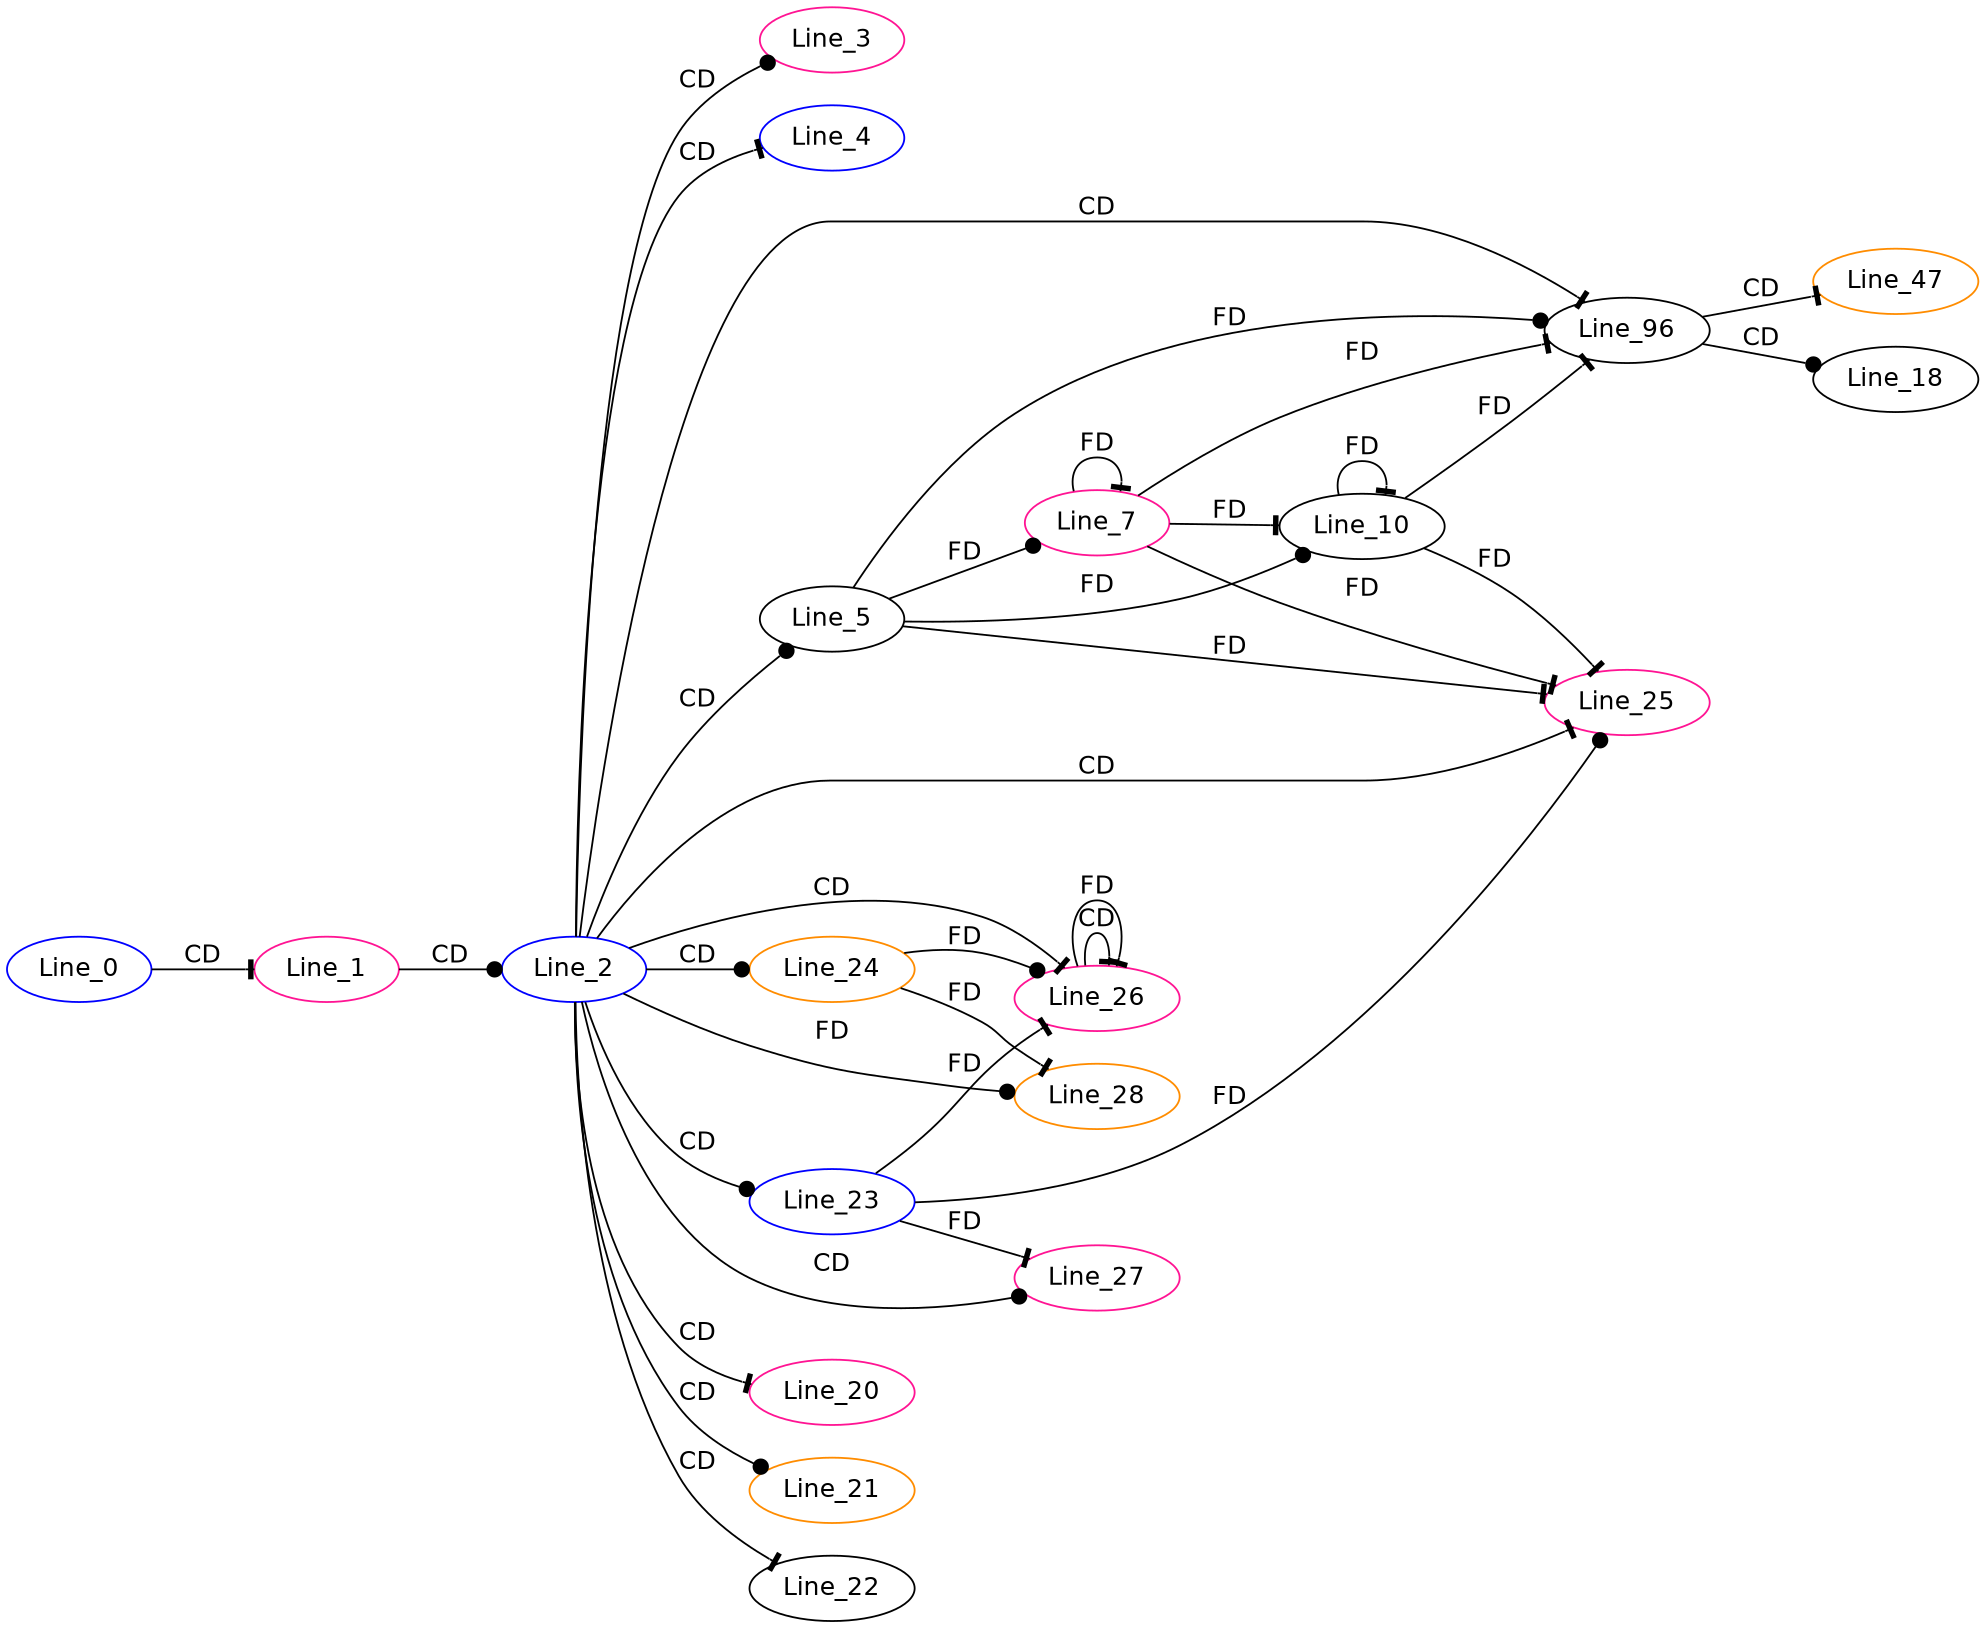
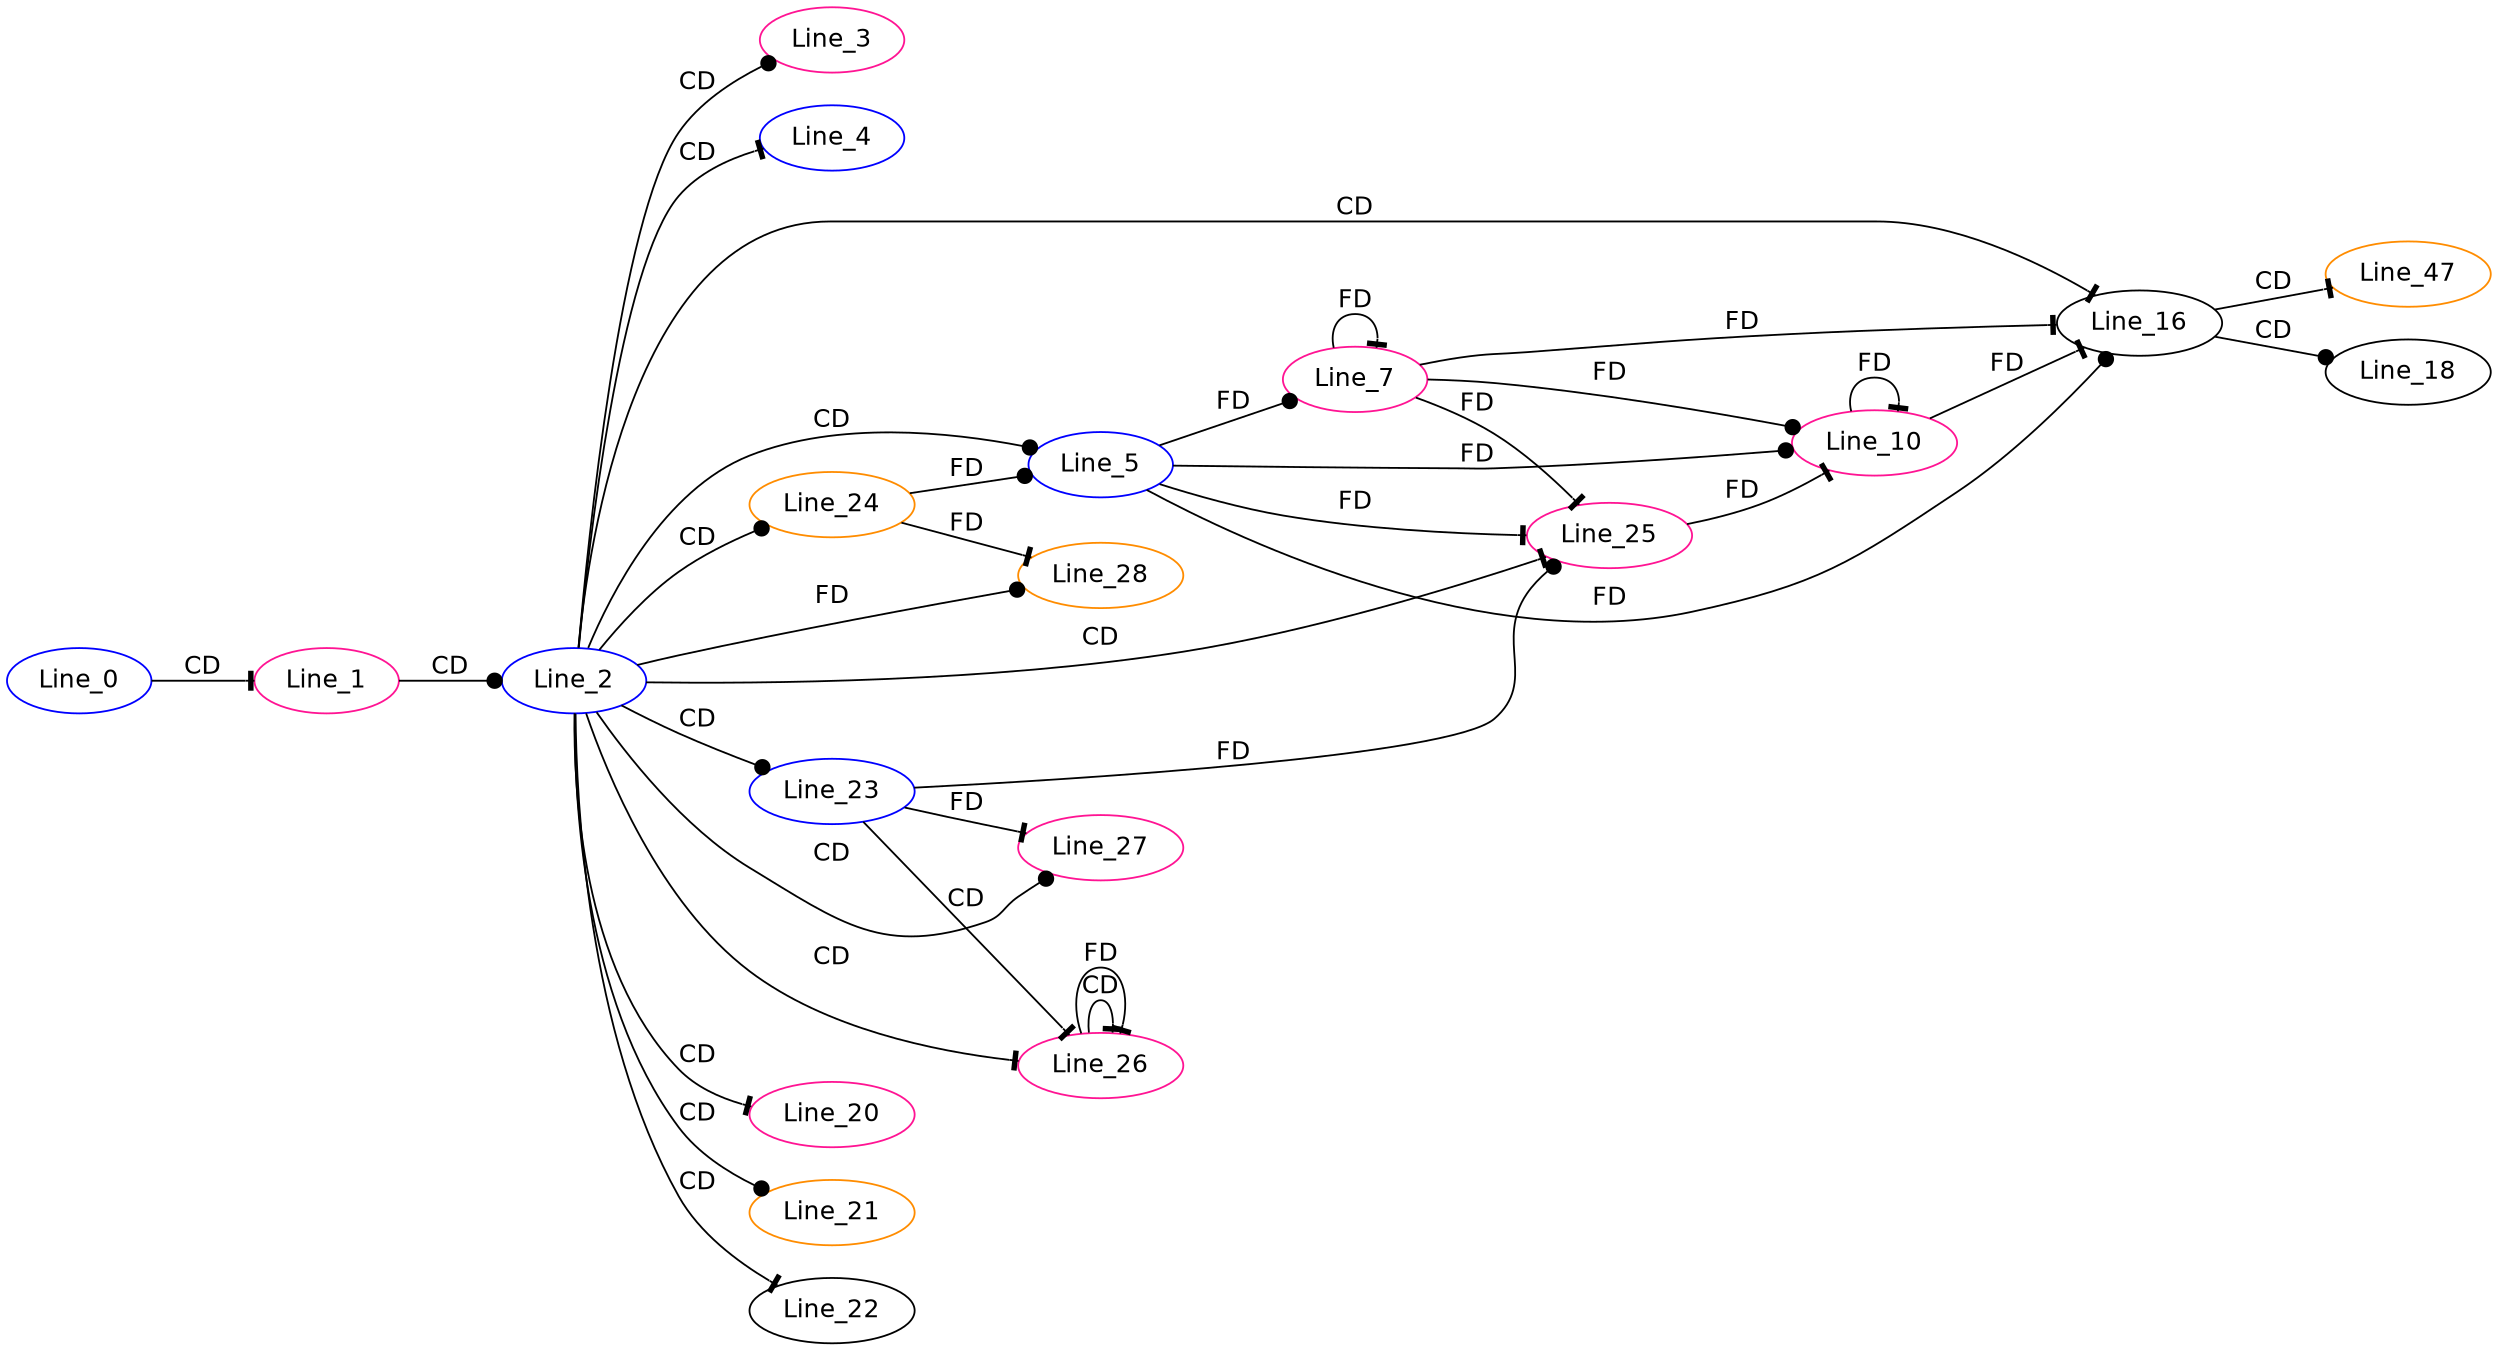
(1627, 330) -> (2139, 323)
(1220, 524) -> (1607, 396)
(1362, 526) -> (1874, 443)
(1515, 596) -> (1756, 506)
(832, 619) -> (1101, 465)
(968, 951) -> (964, 485)
(965, 1065) -> (966, 899)
